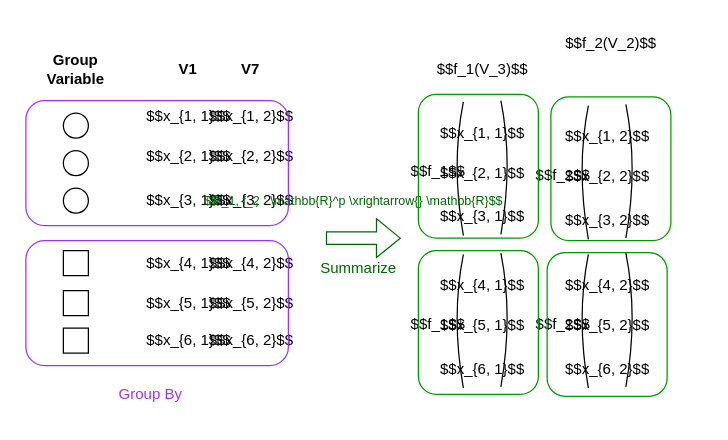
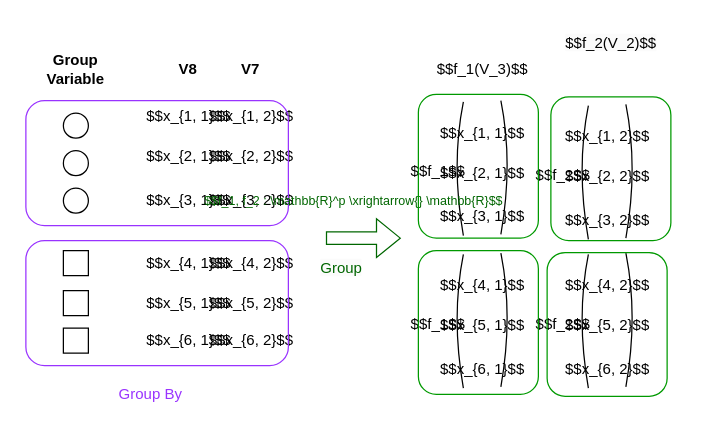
(188, 69) -> (188, 69)
(356, 268) -> (342, 268)
